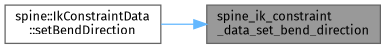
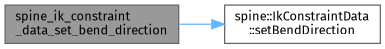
(177, 24) -> (195, 24)
